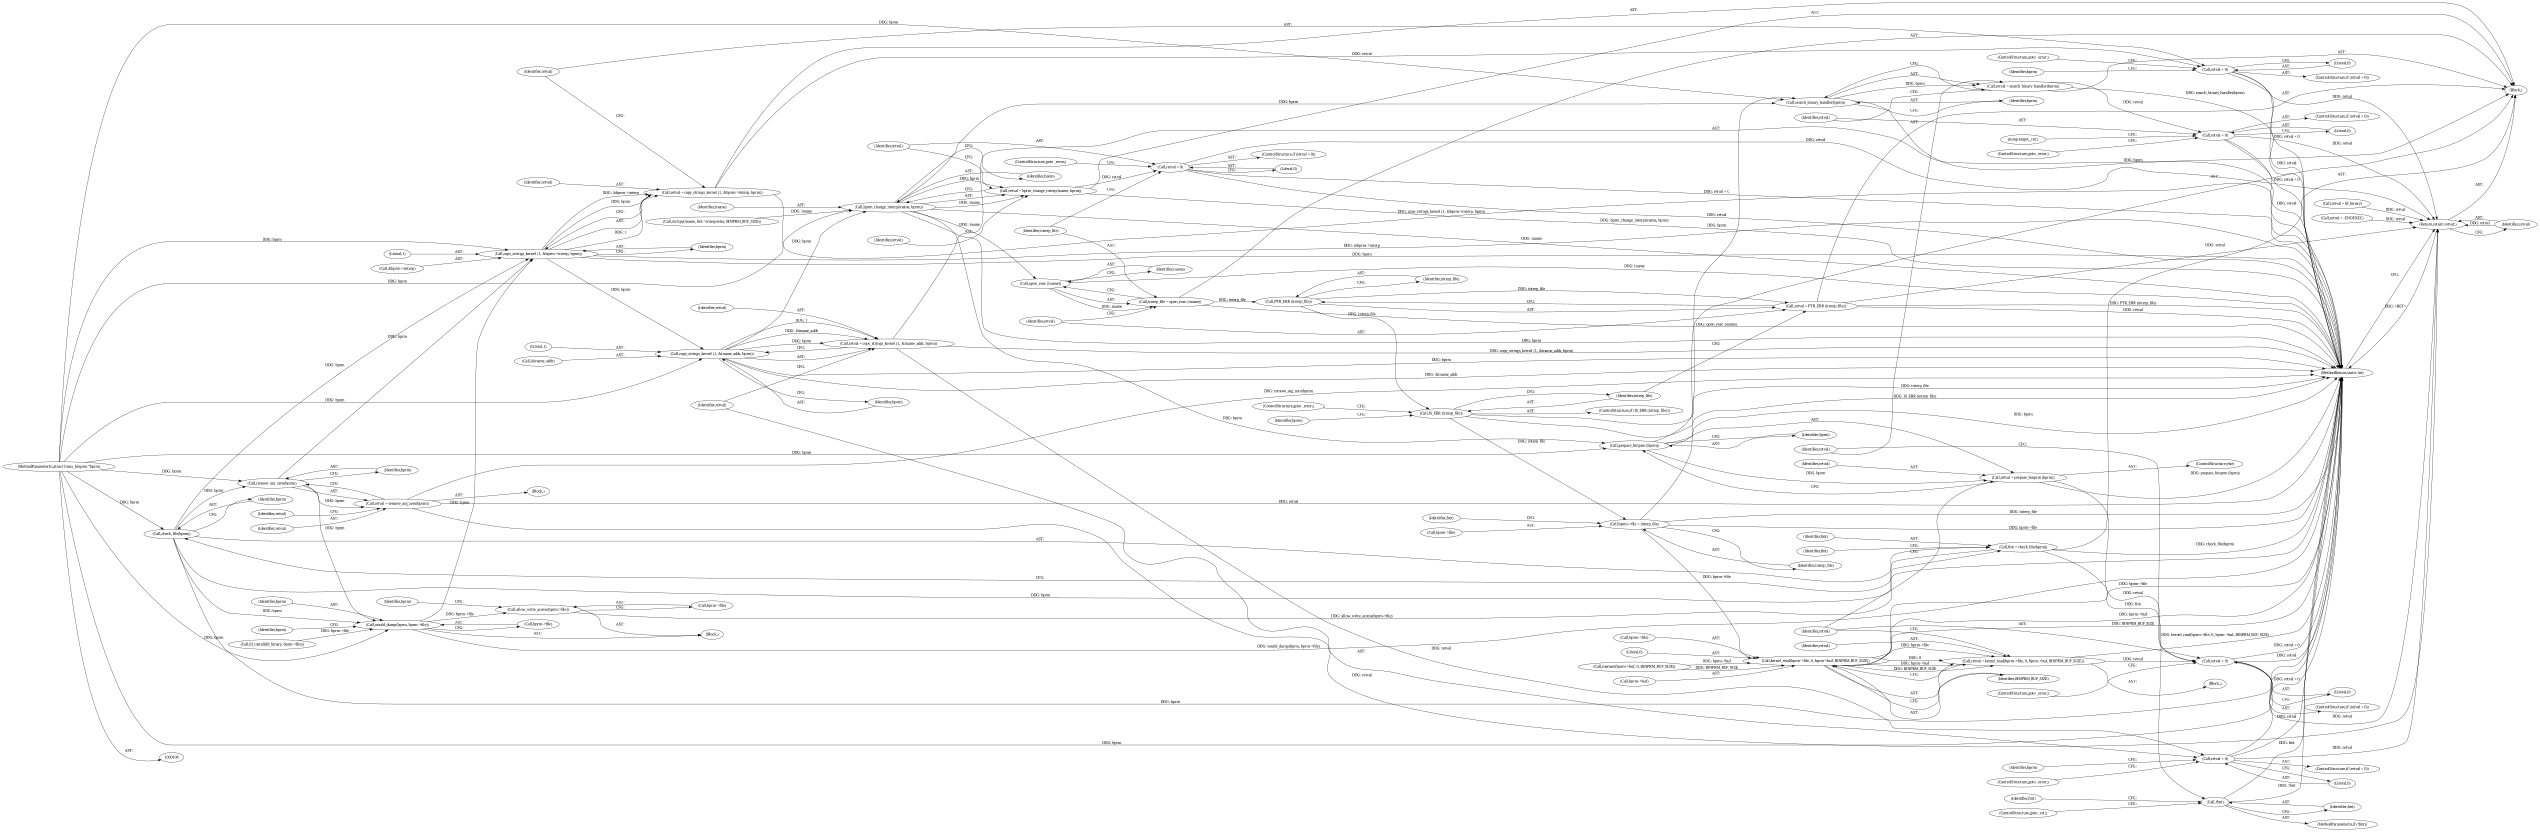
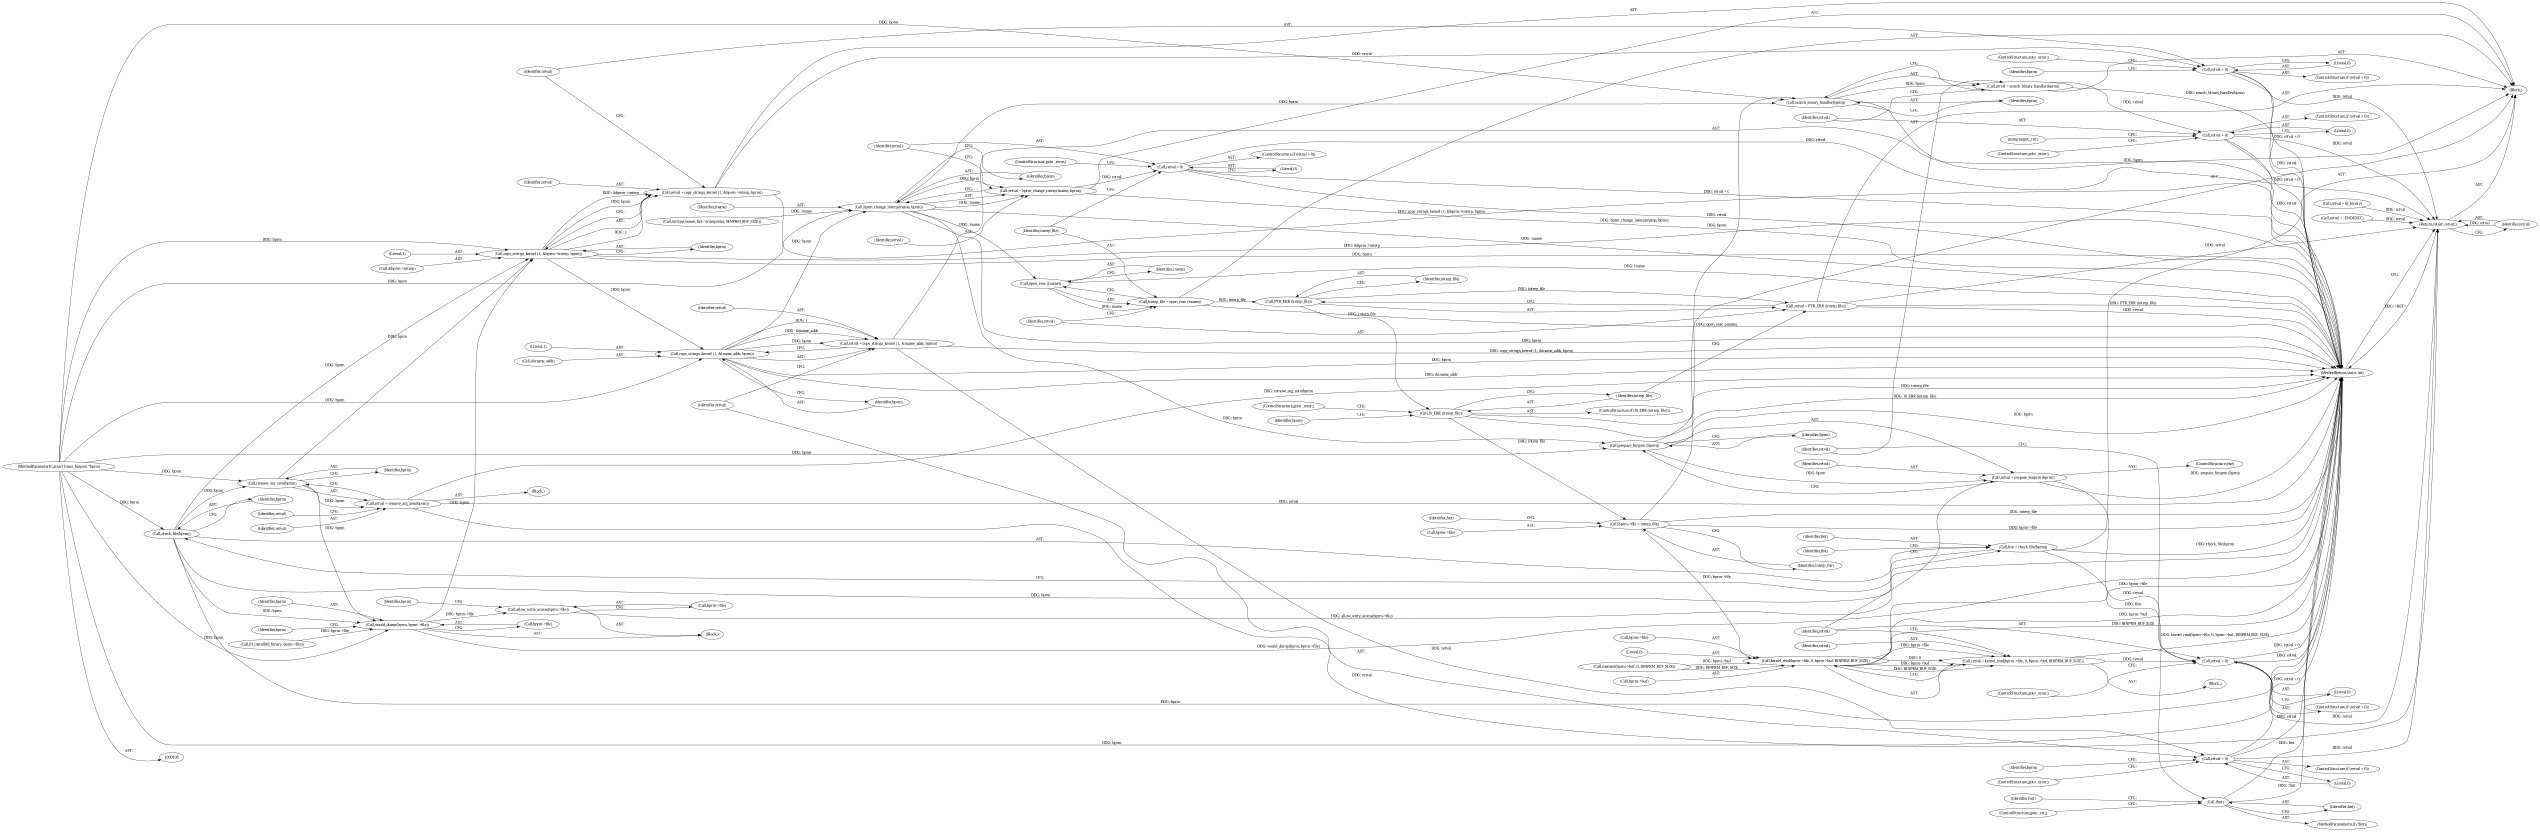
(2023, 679) -> none
